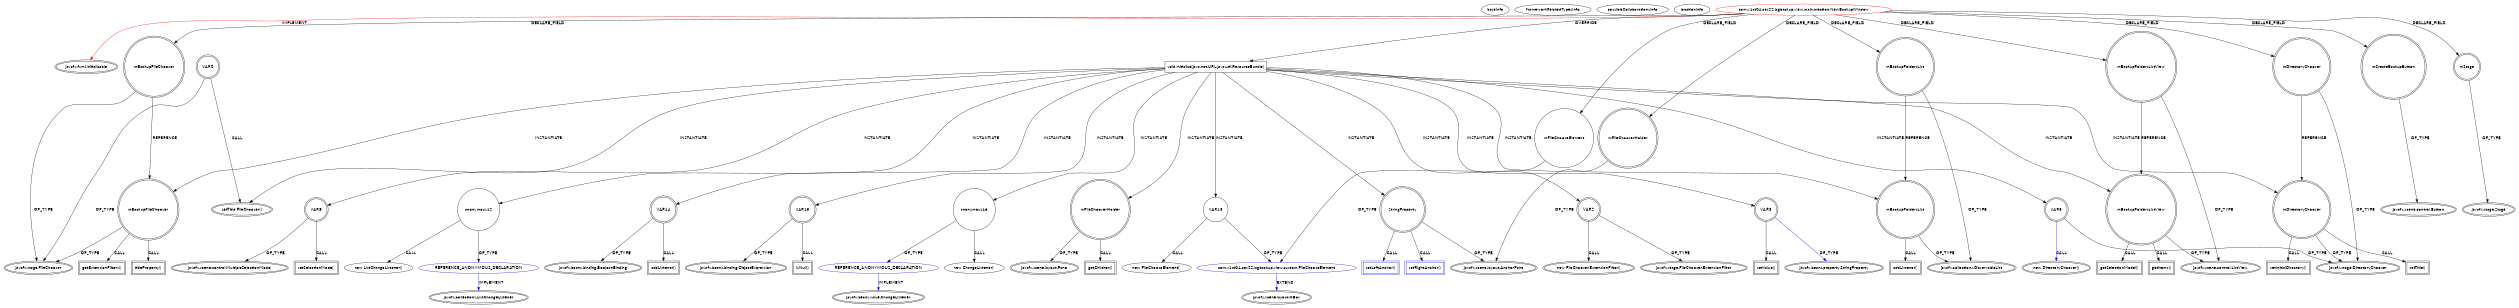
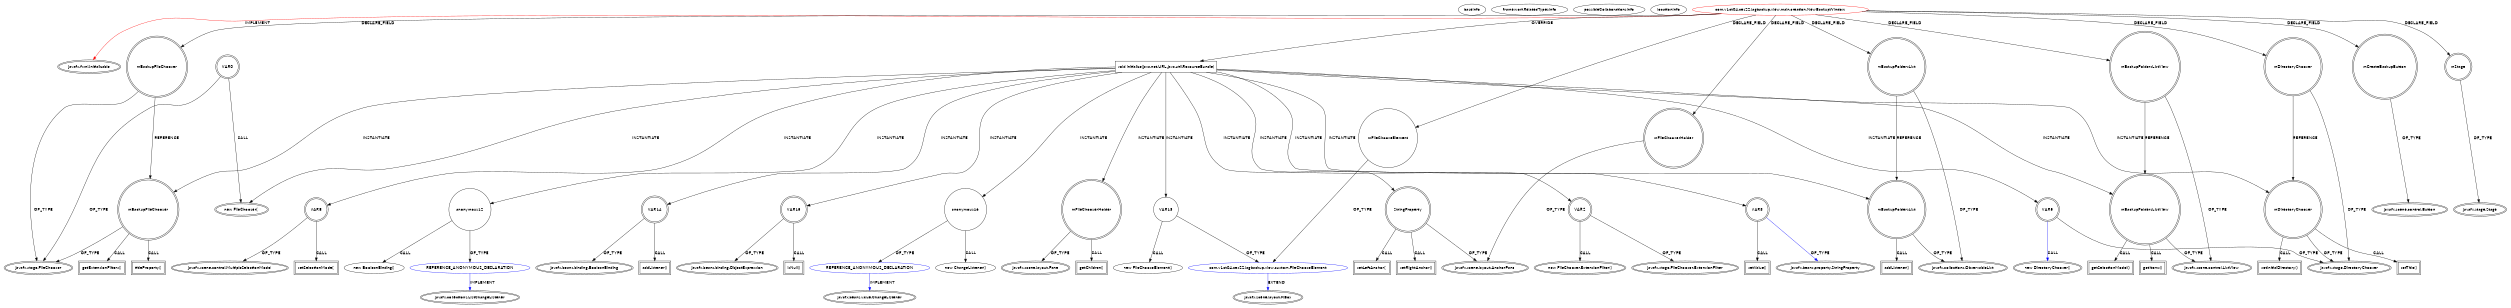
(242, 209) -> (242, 209)
(378, 268) -> (374, 268)
(1381, 268) -> (1372, 268)
(1425, 268) -> (1416, 268)
